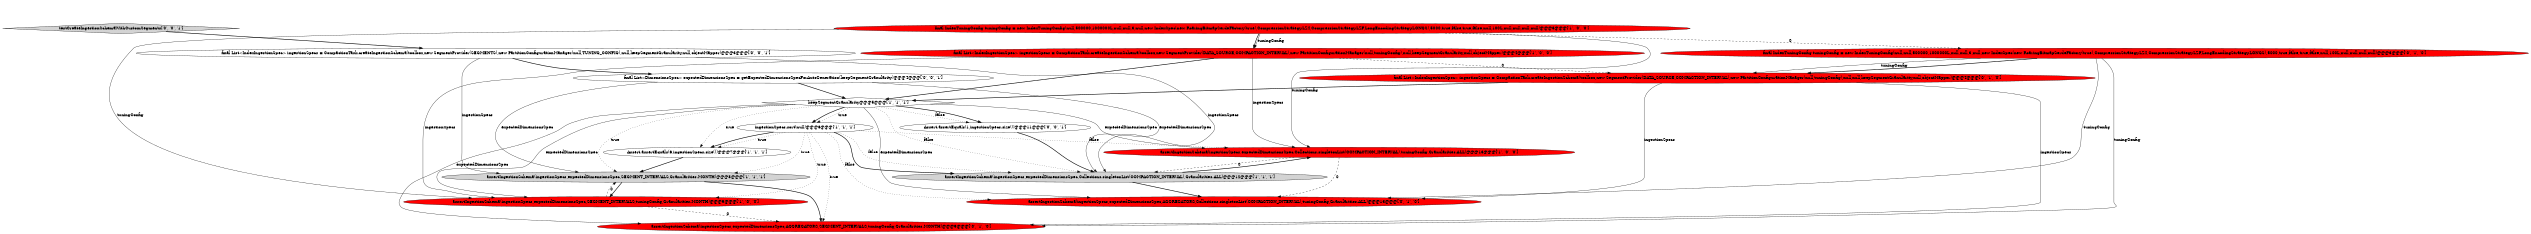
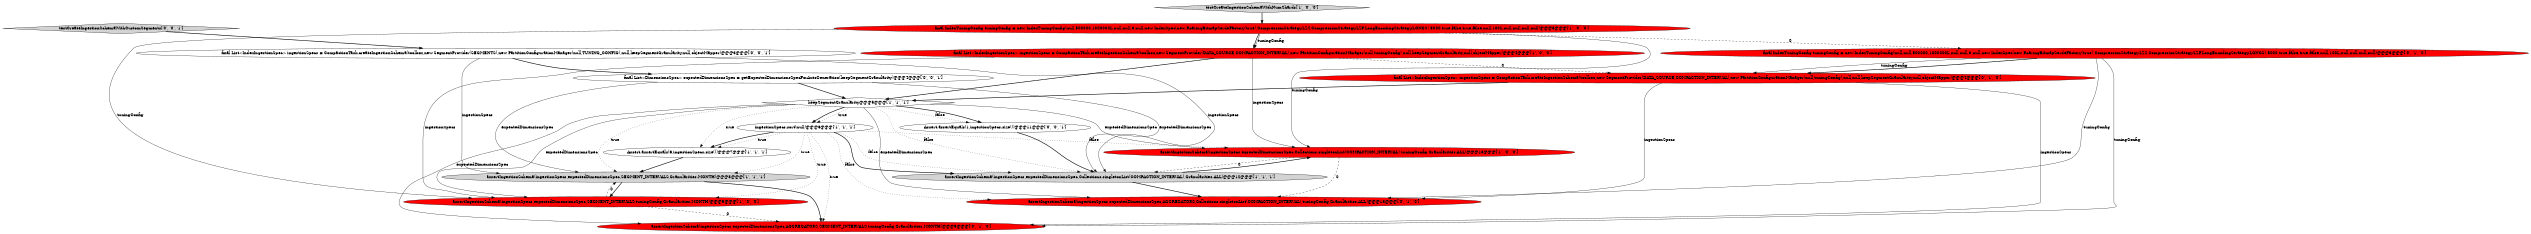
none -> (1262, 8)
